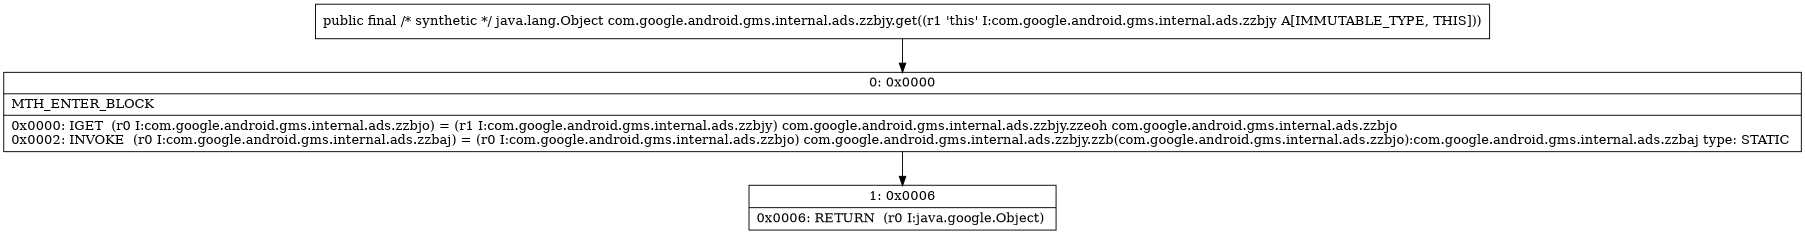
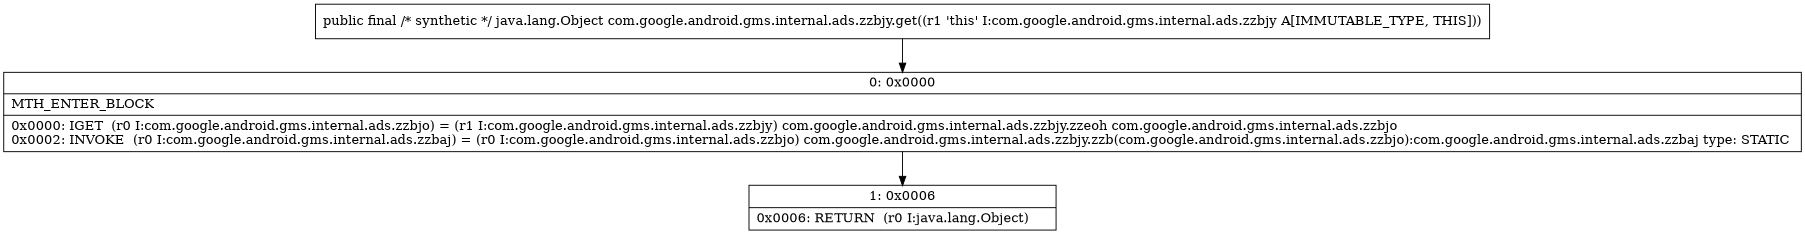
(903, 218) -> (895, 218)
